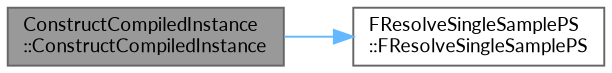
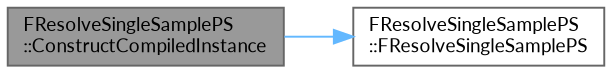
(146, 37) -> (146, 37)
